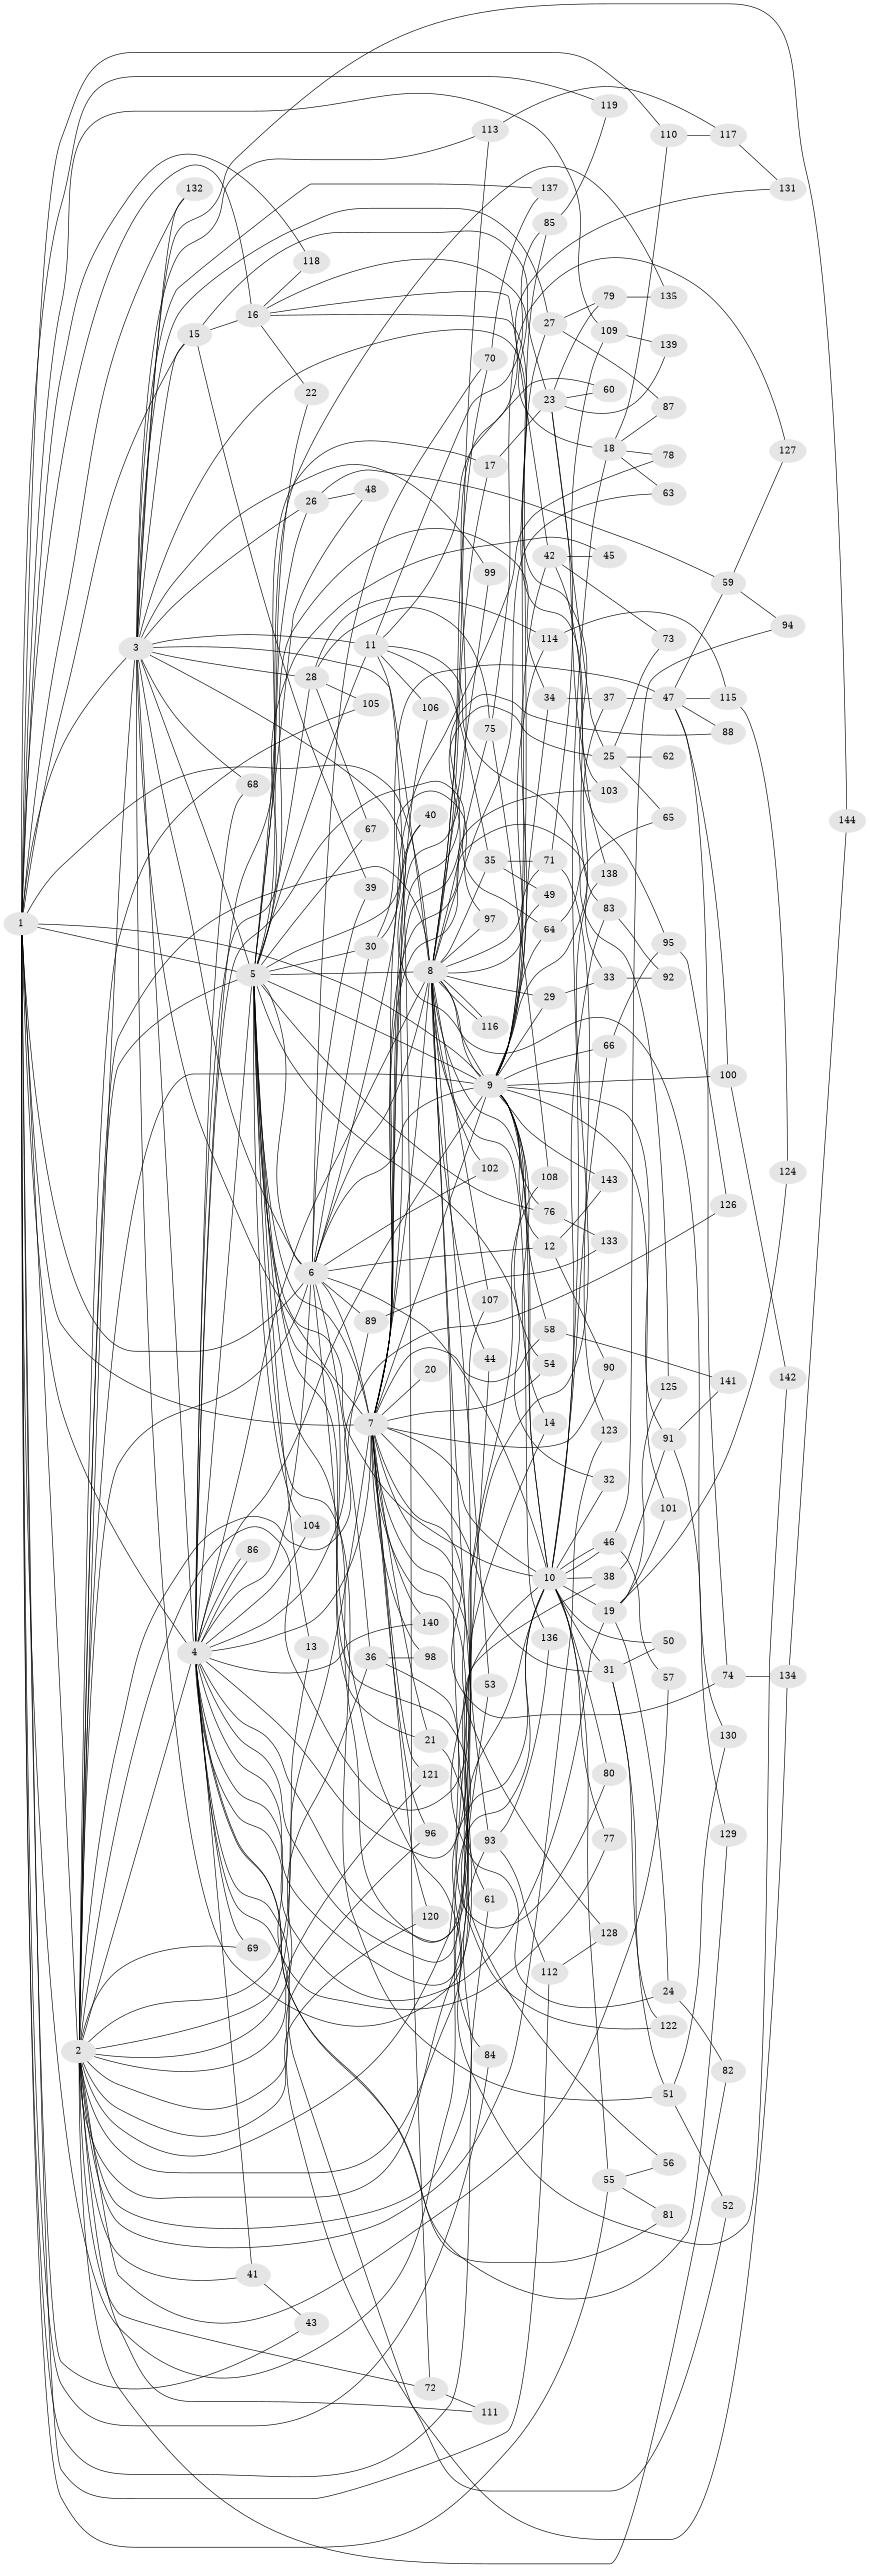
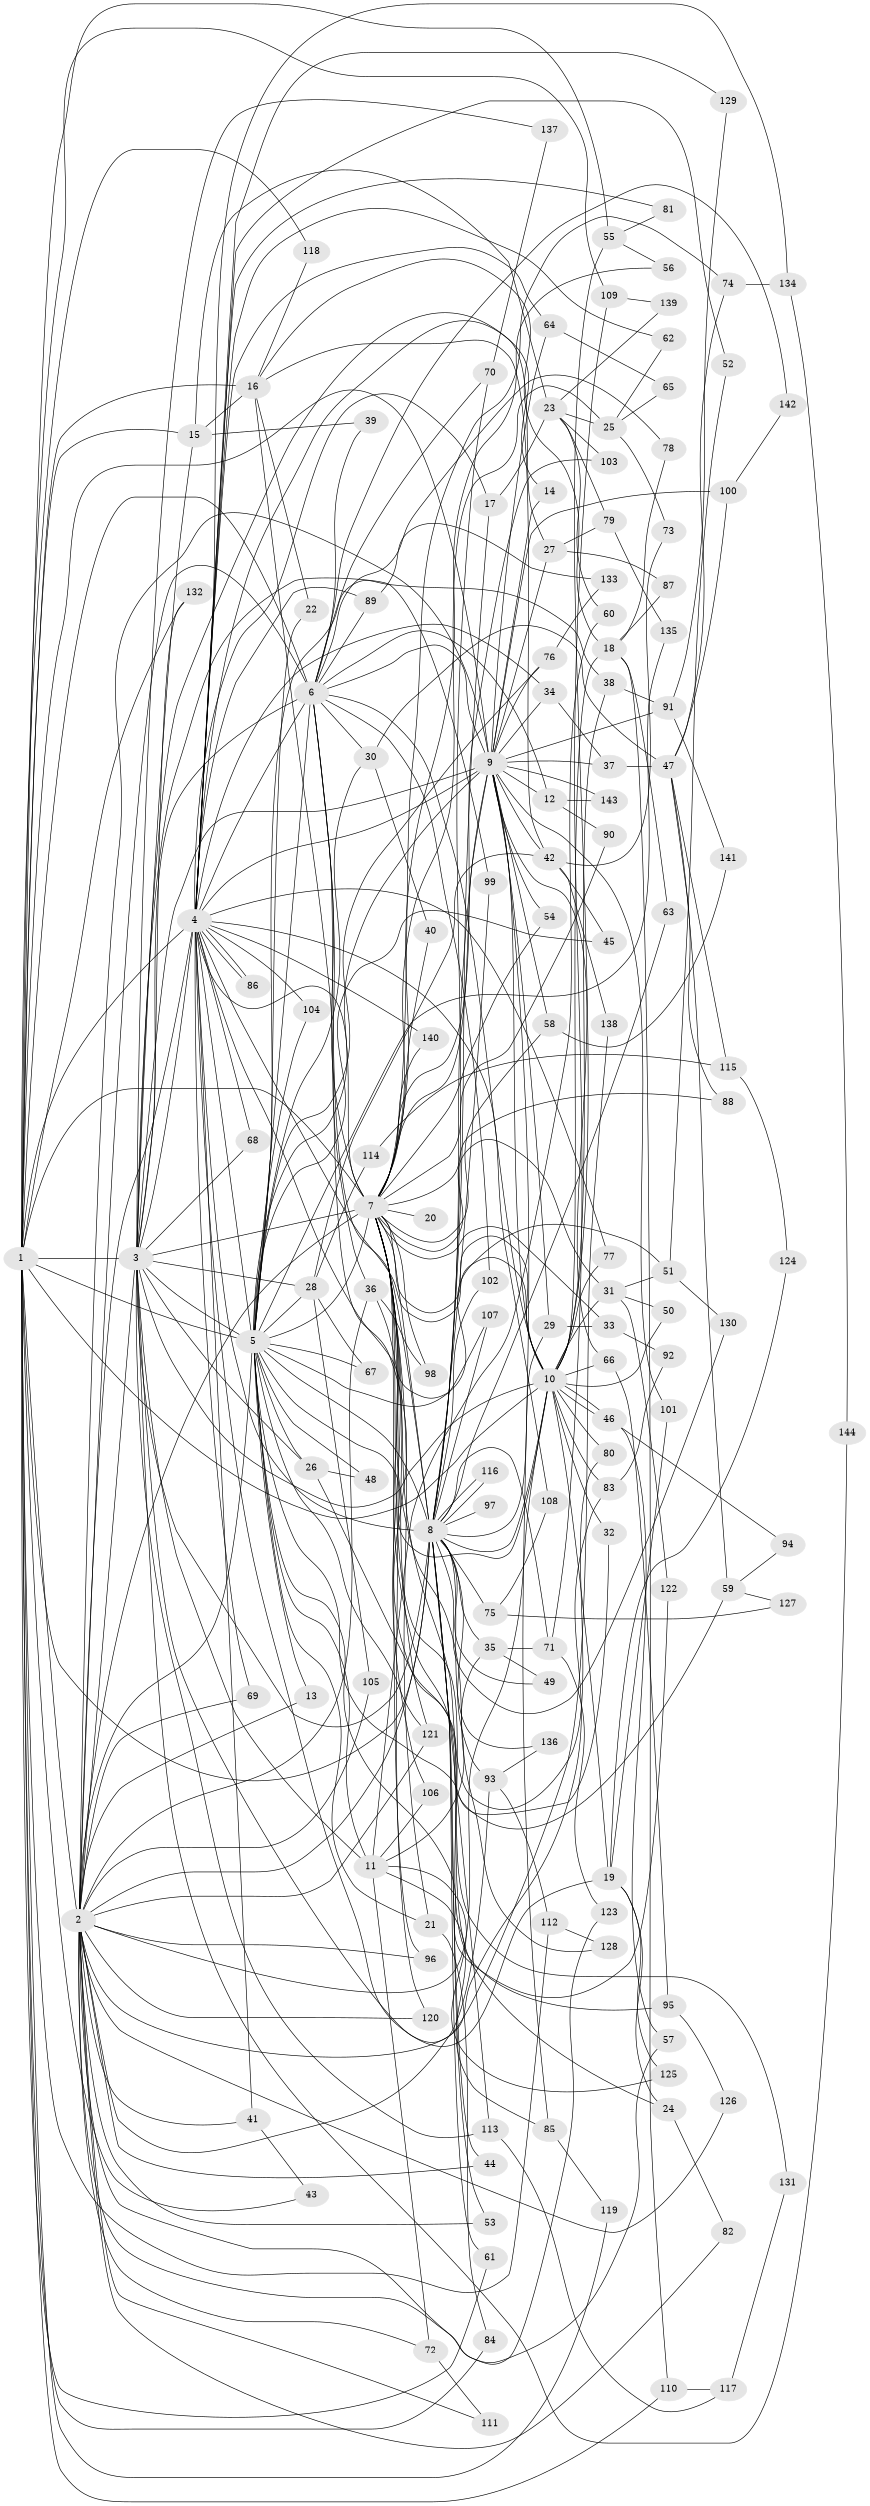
none -> (235, 336)
(428, 611) -> (421, 1005)
(427, 791) -> (332, 1541)
(519, 841) -> none
